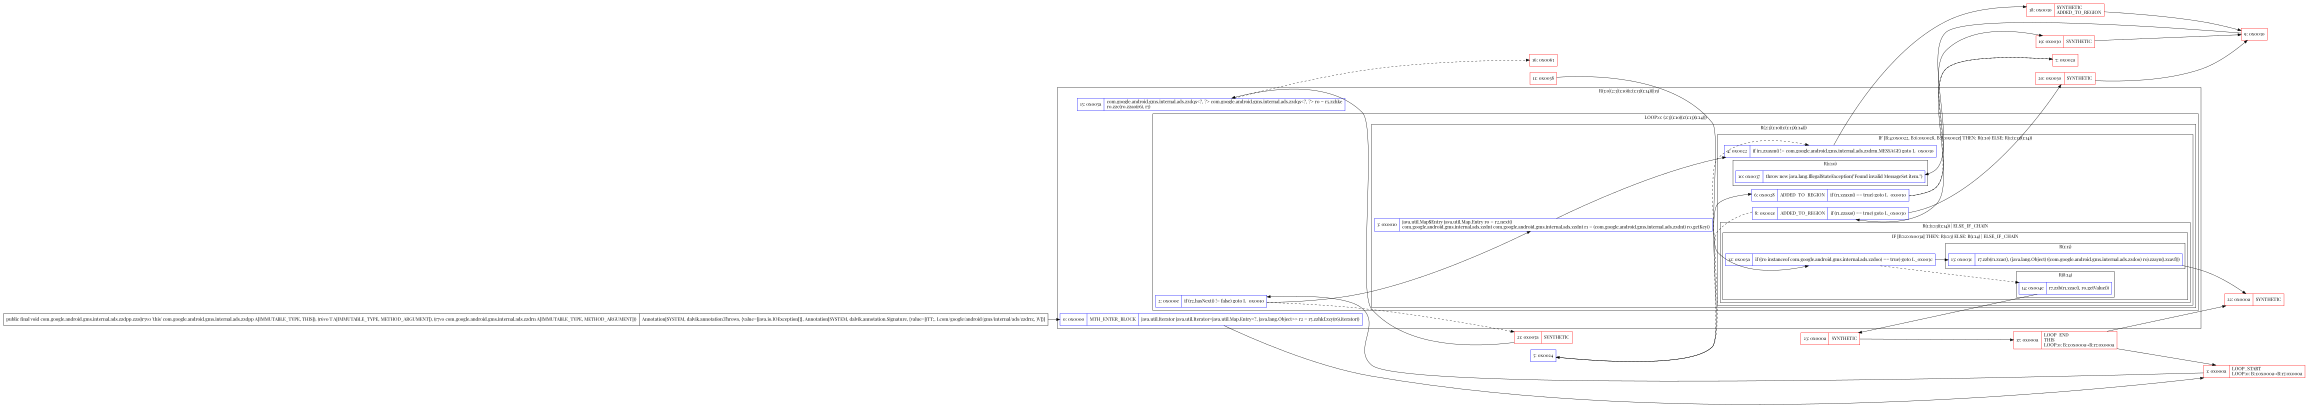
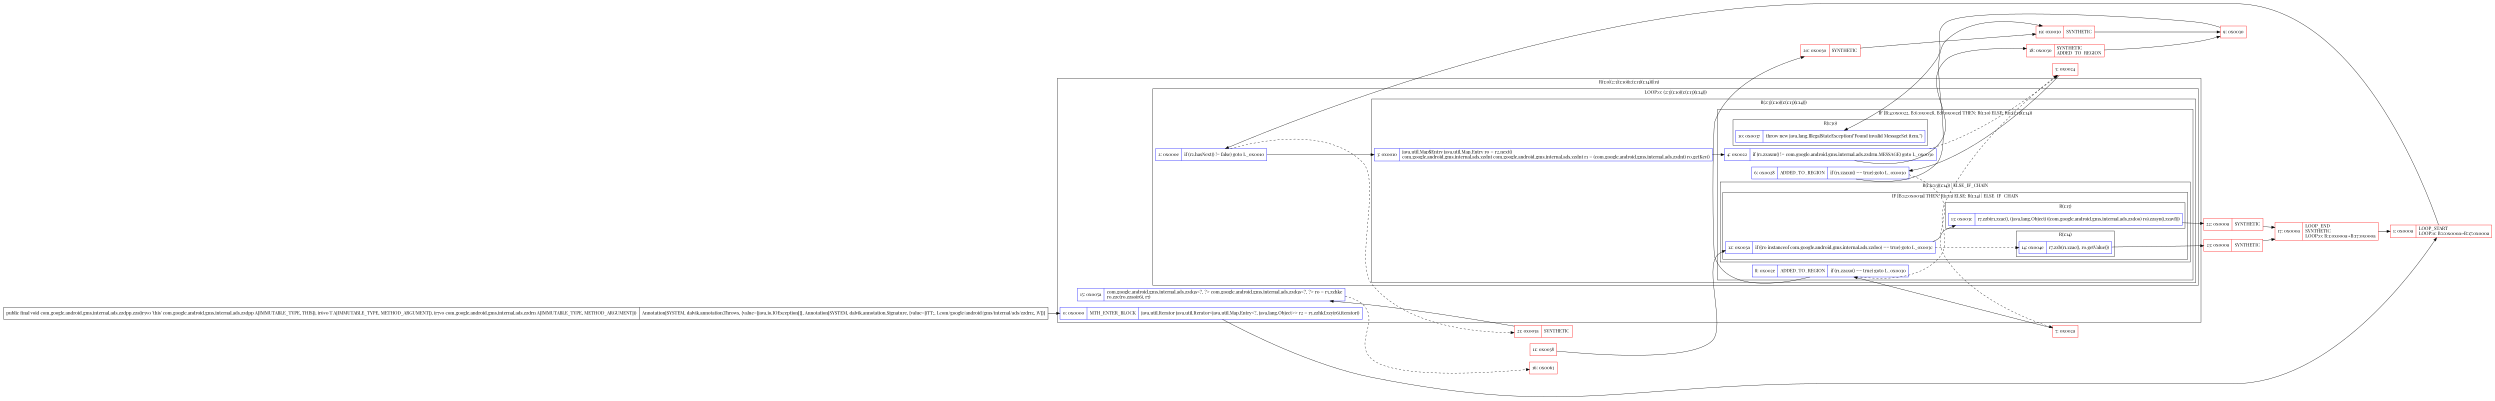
(2174, 76) -> (1942, 41)
(1830, 164) -> (1830, 123)
(2065, 275) -> (2065, 235)
(1717, 286) -> (1996, 119)
(2165, 319) -> (2267, 227)
(2049, 340) -> (2318, 231)
(1543, 356) -> (2065, 69)
